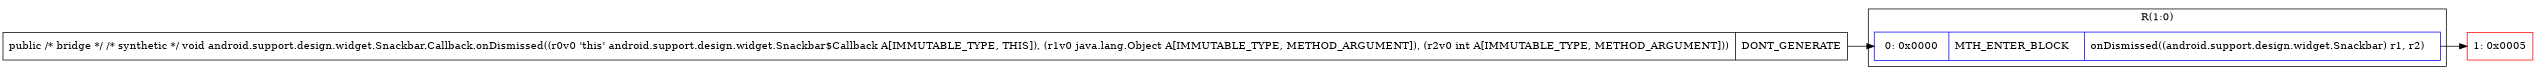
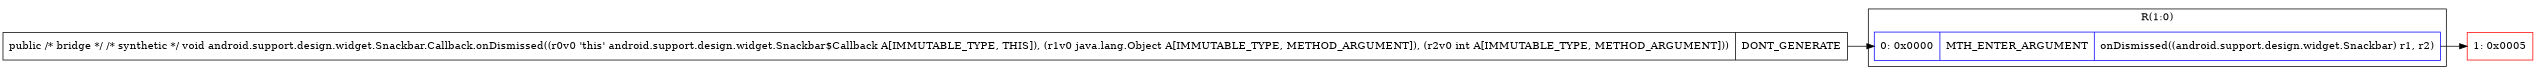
(2012, 46) -> (2017, 46)
